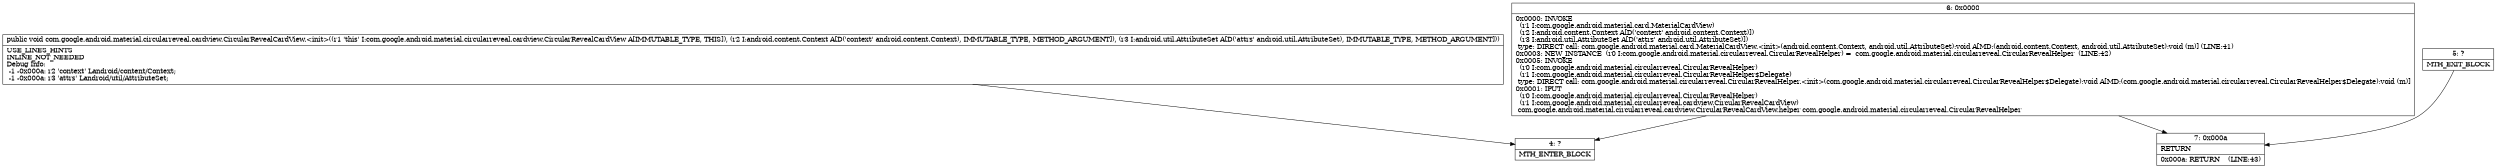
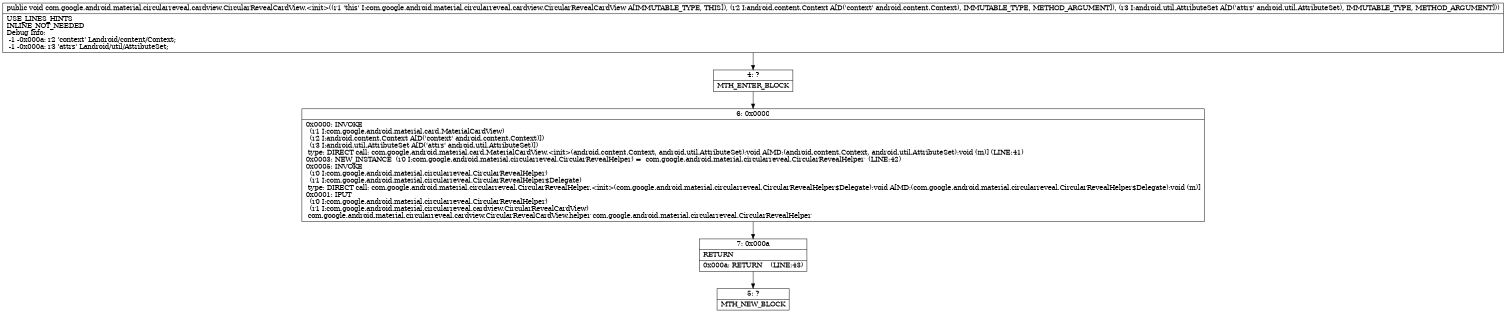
(2458, 65) -> (753, 304)
(1653, 127) -> (753, 98)
(2374, 131) -> (753, 278)
